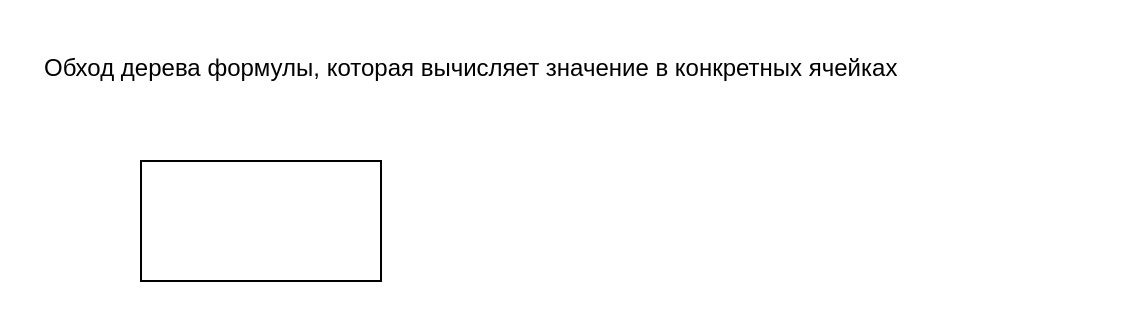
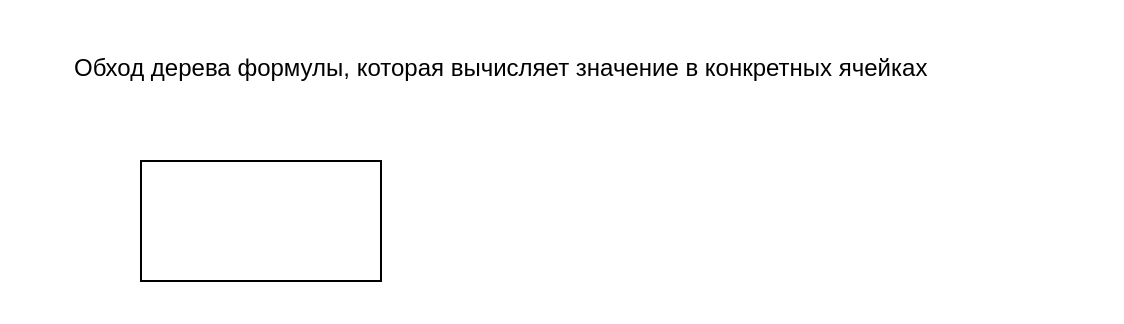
(561, 81) -> (591, 81)
